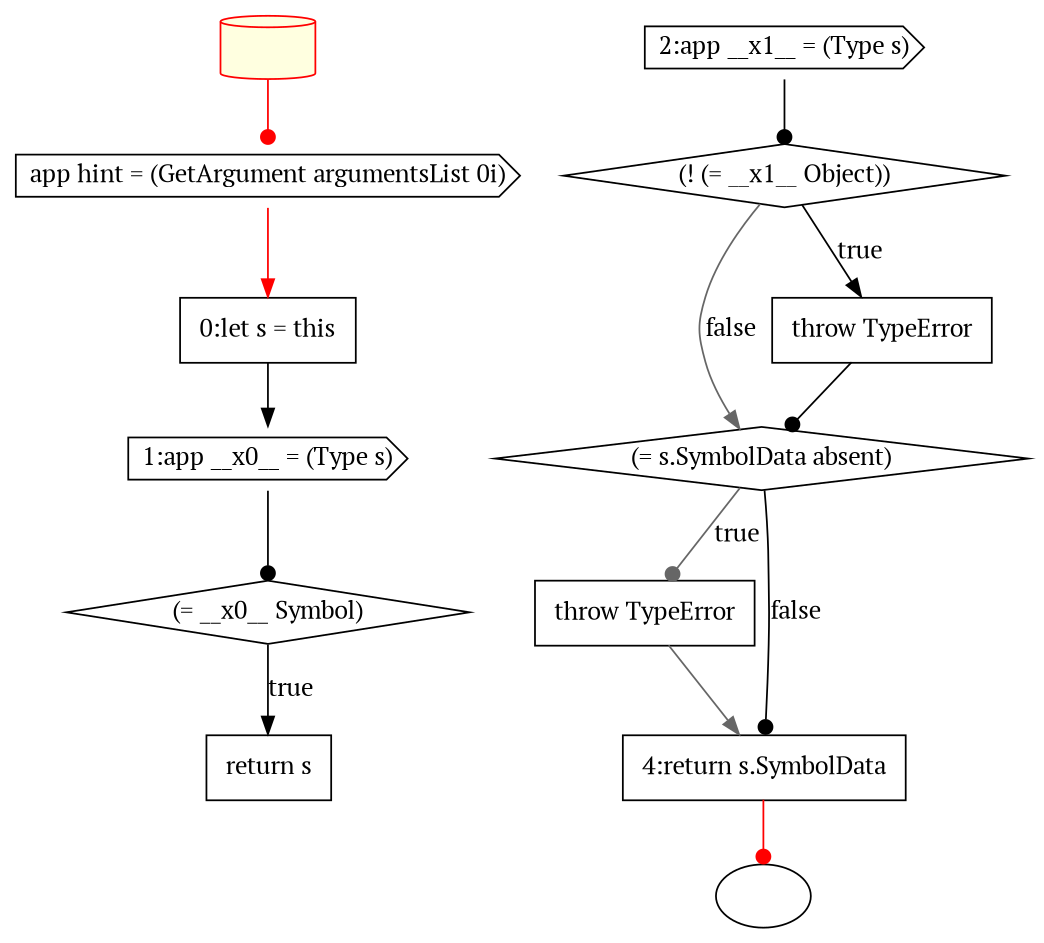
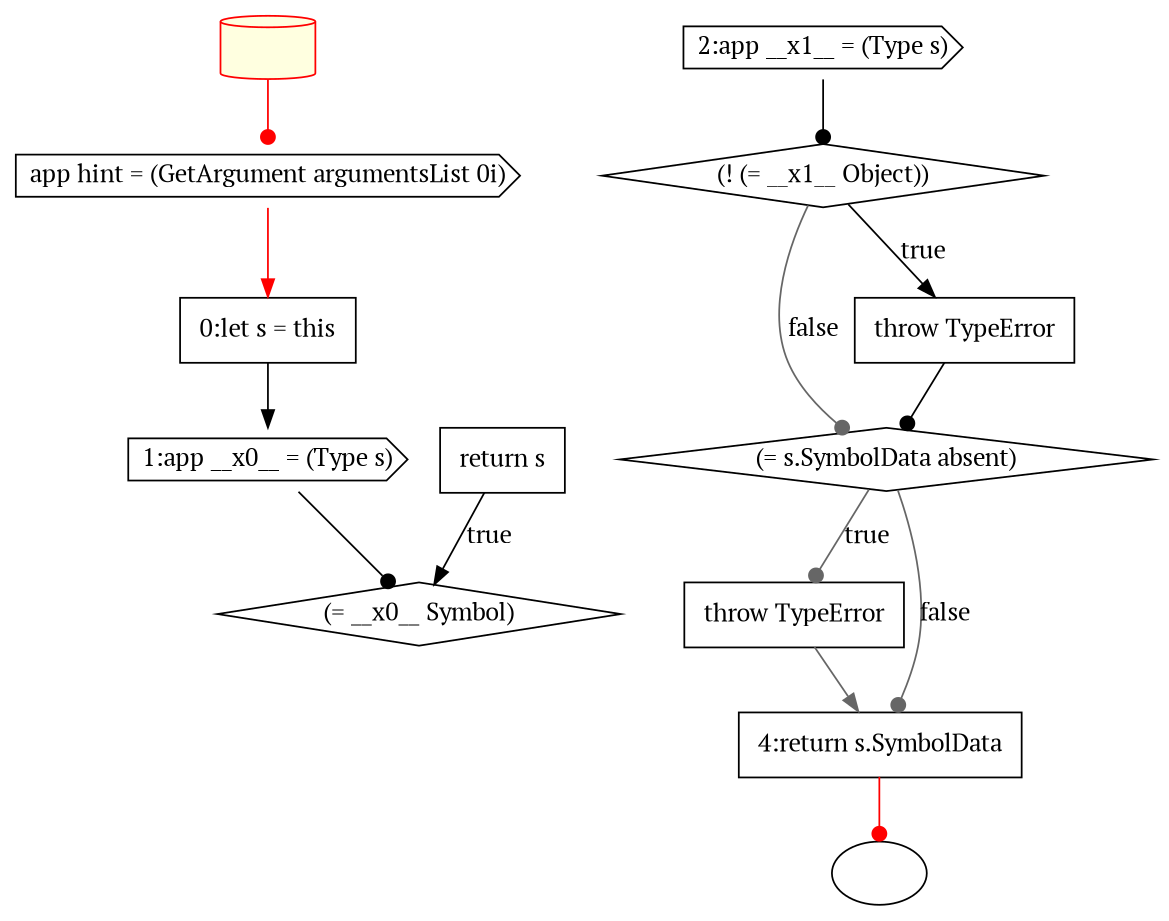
(703, 304) -> (779, 321)
(769, 605) -> (921, 594)
(268, 680) -> (464, 531)
